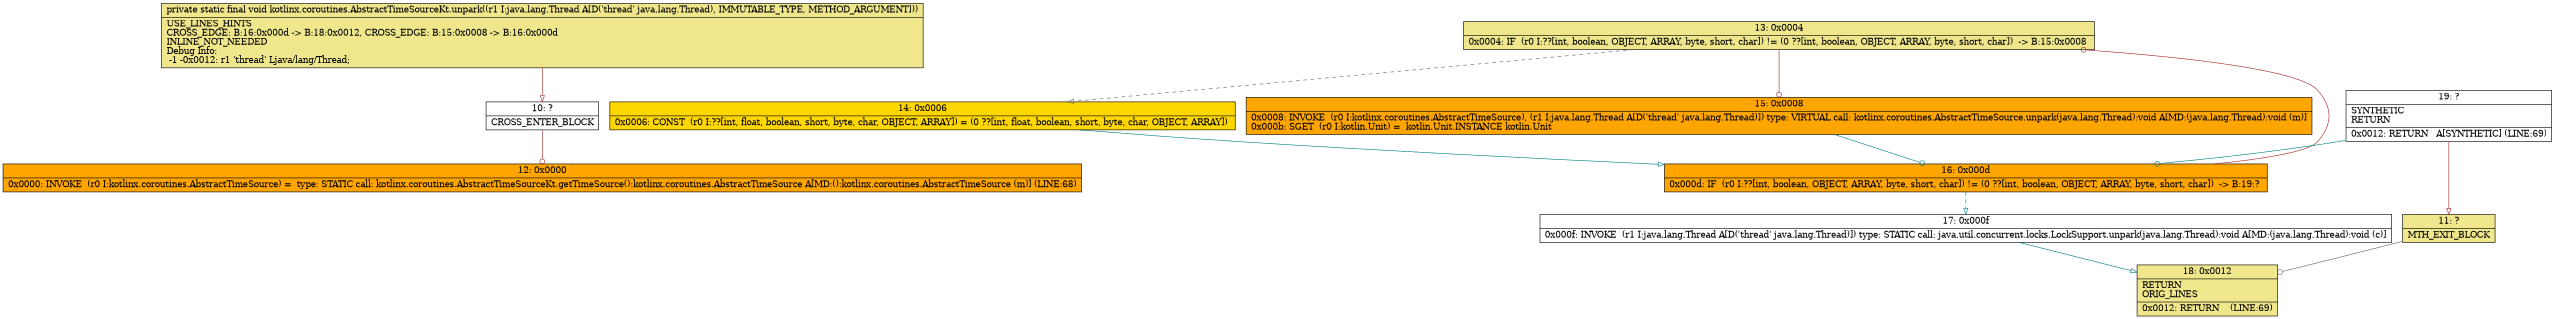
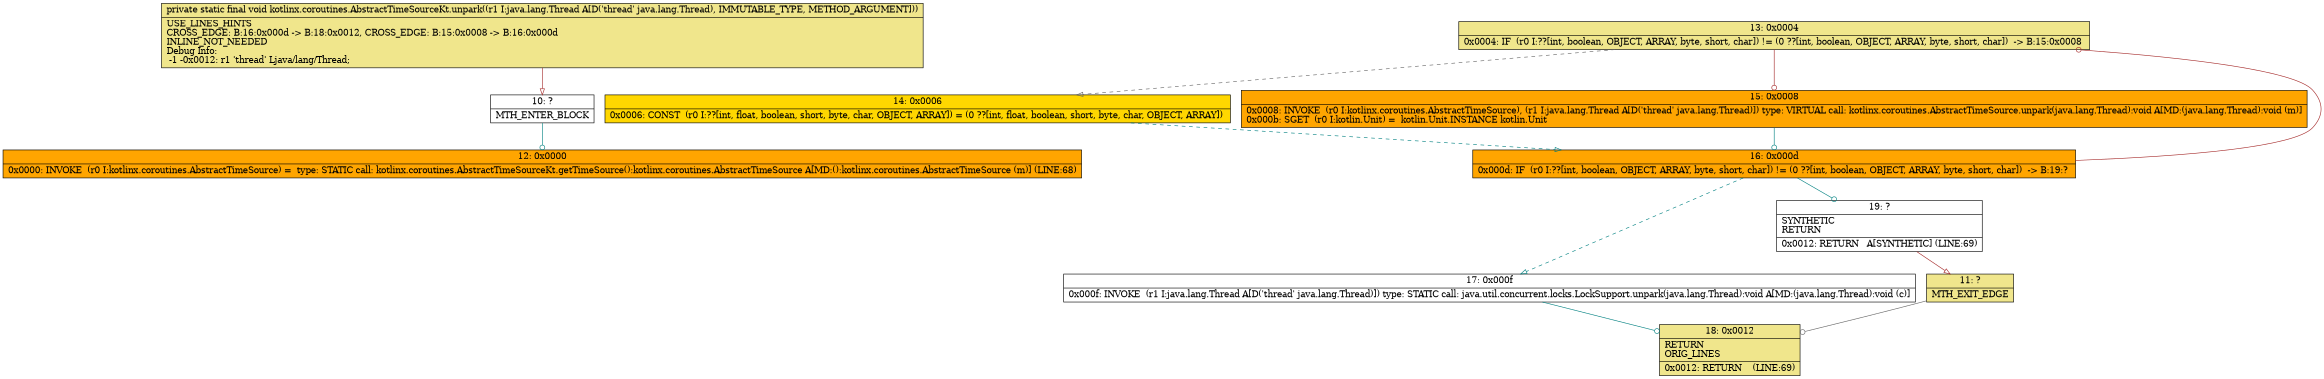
(542, 123) -> (542, 116)
(542, 144) -> (542, 134)
(1369, 149) -> (1343, 136)
(2253, 154) -> (1815, 188)
(2449, 235) -> (1970, 295)
(2075, 257) -> (1599, 316)
